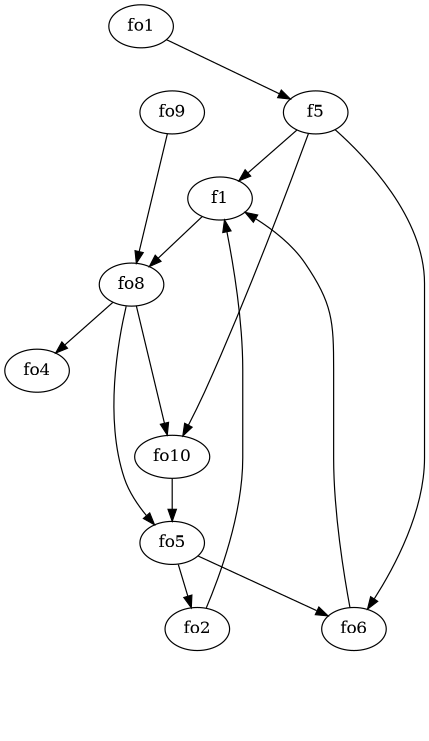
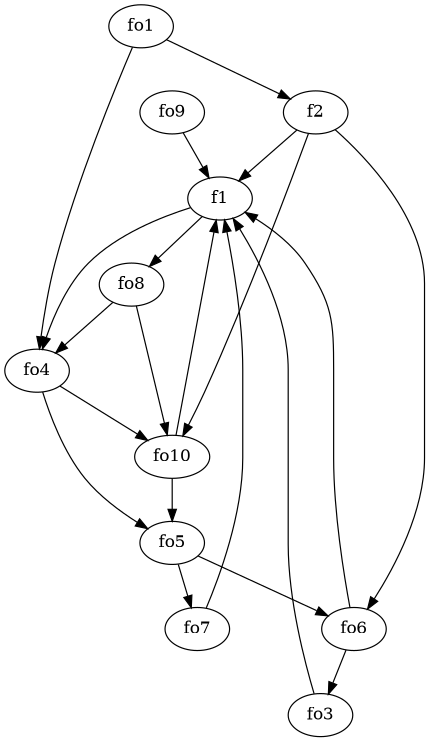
(316, 112) -> (316, 112)
none -> (78, 189)
(153, 193) -> (193, 150)
none -> (100, 253)
none -> (195, 334)
none -> (99, 410)
(114, 414) -> (77, 467)
(197, 629) -> (197, 629)
none -> (320, 715)
